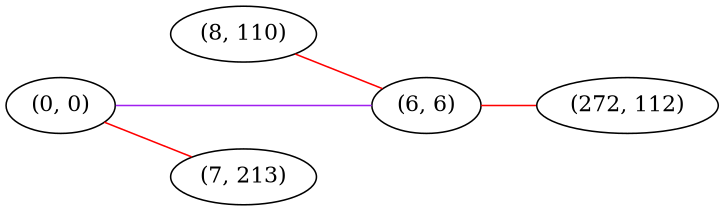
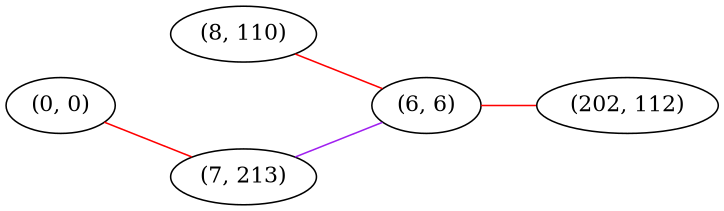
(244, 105) -> (339, 140)
(628, 105) -> (628, 105)
